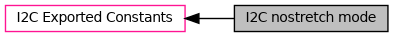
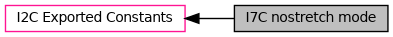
(311, 19) -> (311, 19)
